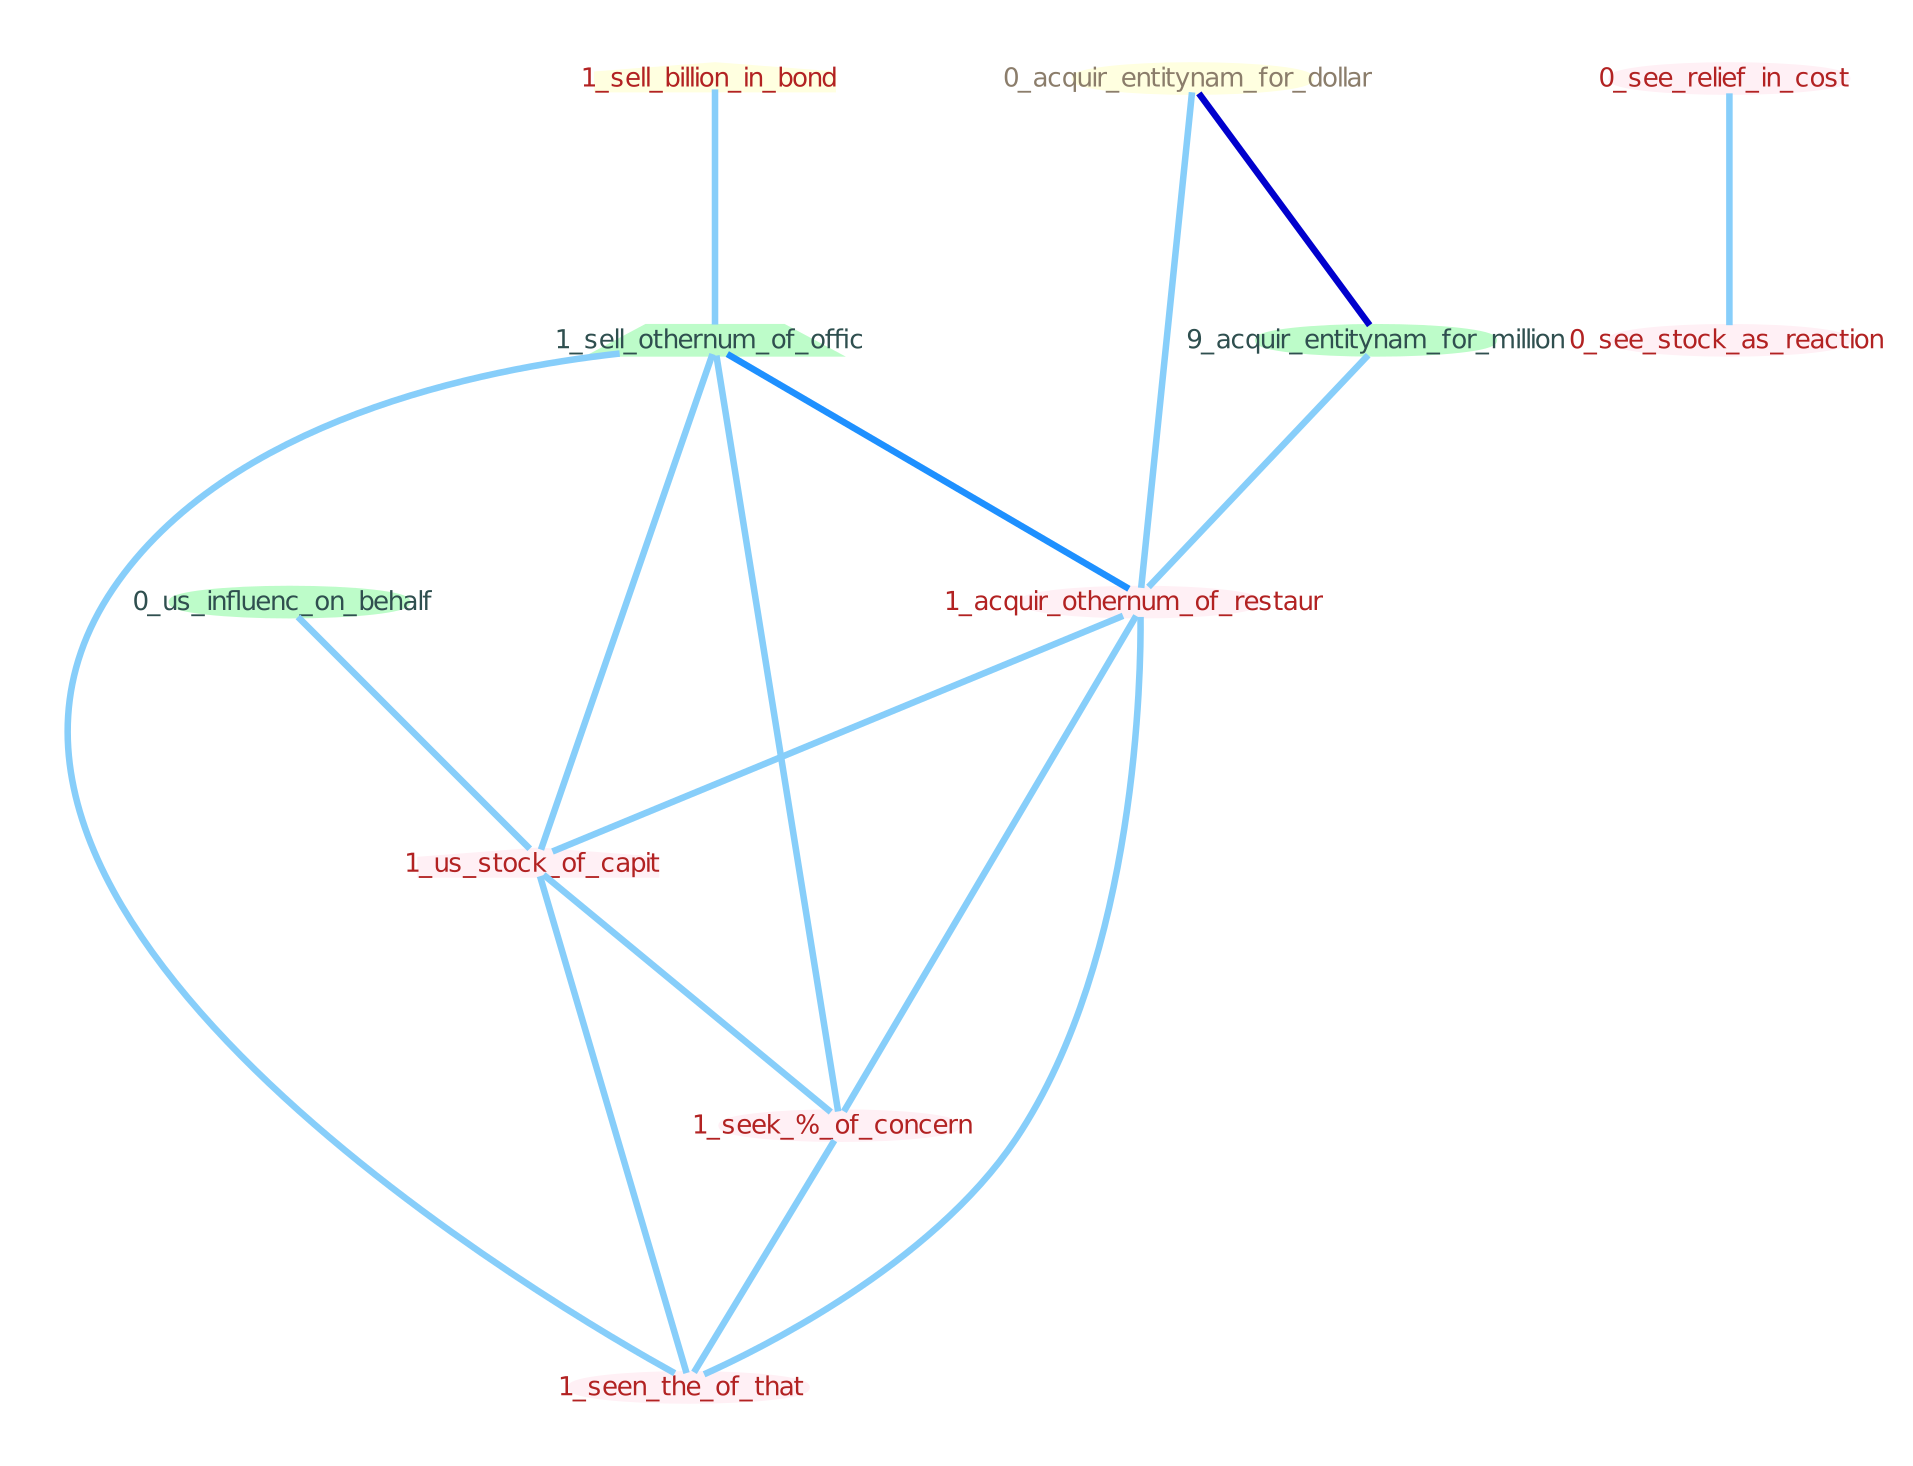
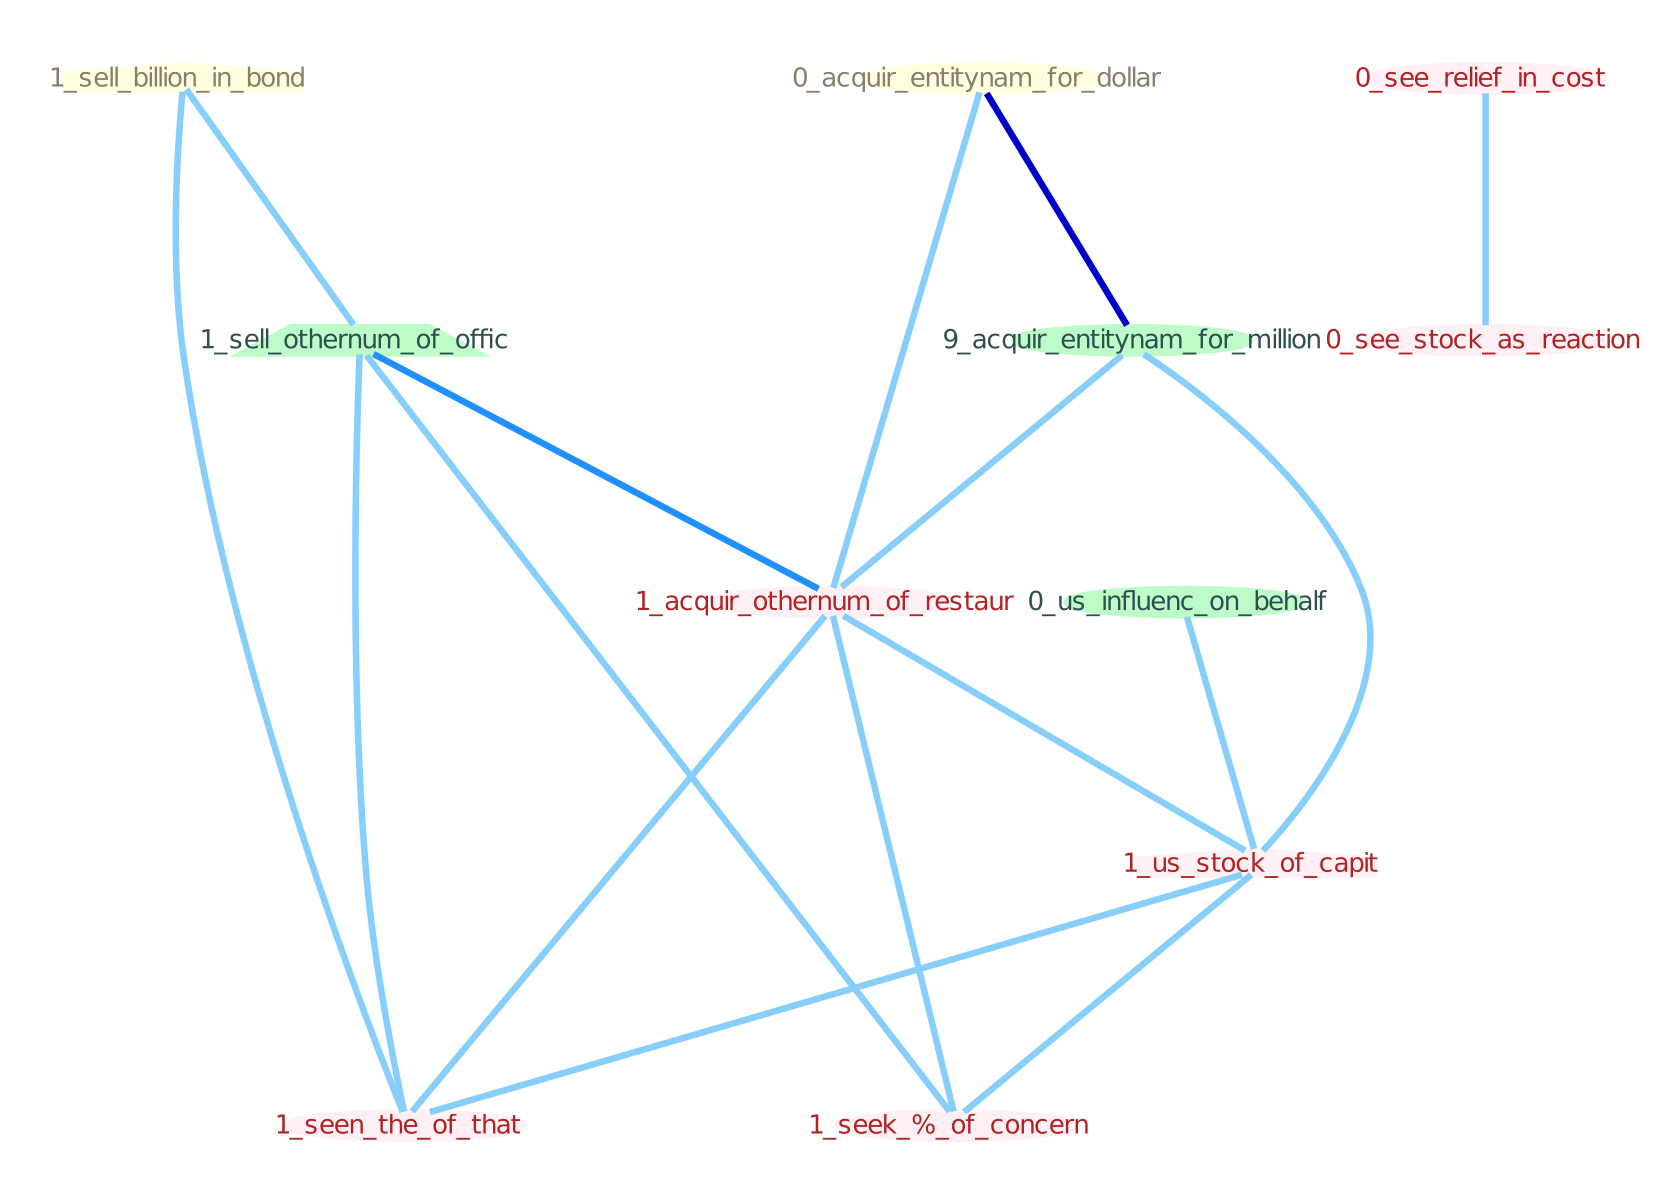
(715, 79) -> (183, 79)
(627, 602) -> (1354, 575)
(764, 1256) -> (237, 612)
